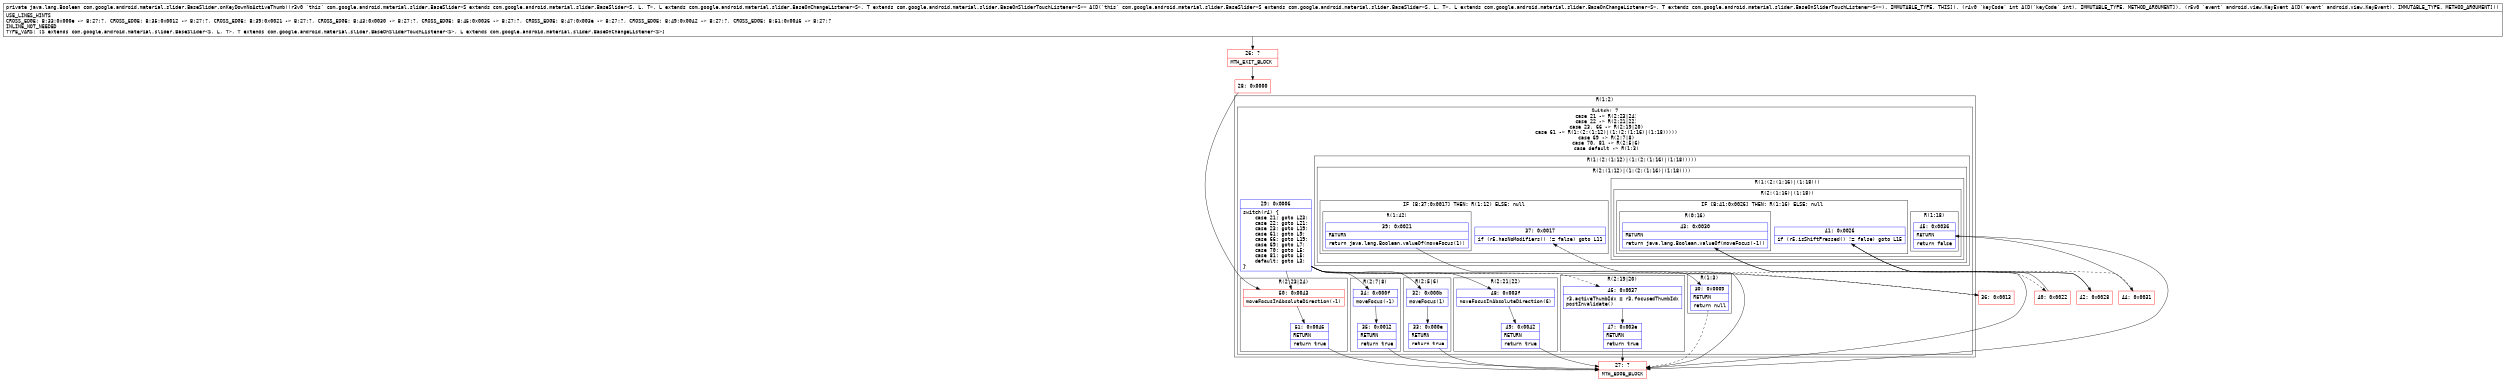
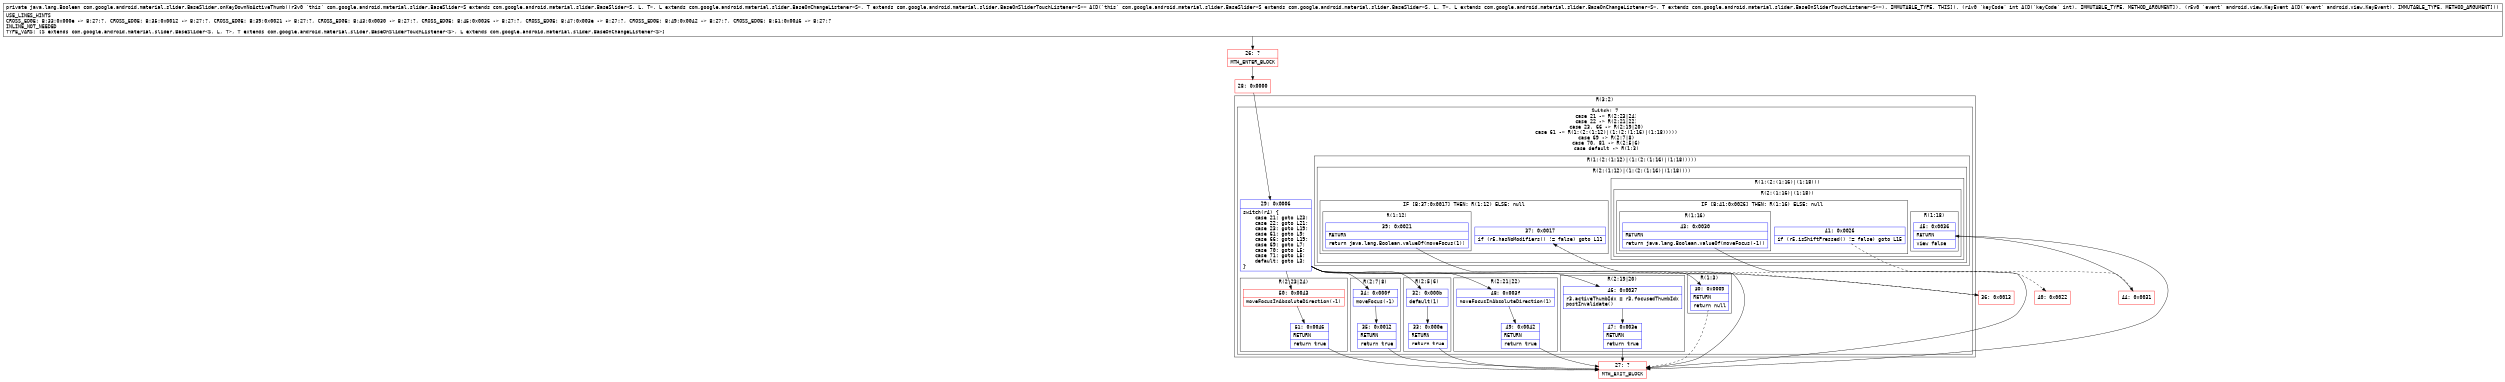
(1251, 62) -> (1253, 62)
(1605, 100) -> (1605, 100)
(1206, 195) -> (1262, 145)
(1397, 216) -> (1397, 216)
(1695, 216) -> (1695, 216)
(1934, 244) -> (1931, 244)
(1274, 256) -> (1274, 256)
(1952, 272) -> none
(1454, 273) -> (1454, 273)
(2094, 298) -> none
(1427, 302) -> (1424, 302)
(1506, 302) -> (1506, 302)
(1623, 374) -> (1623, 374)
